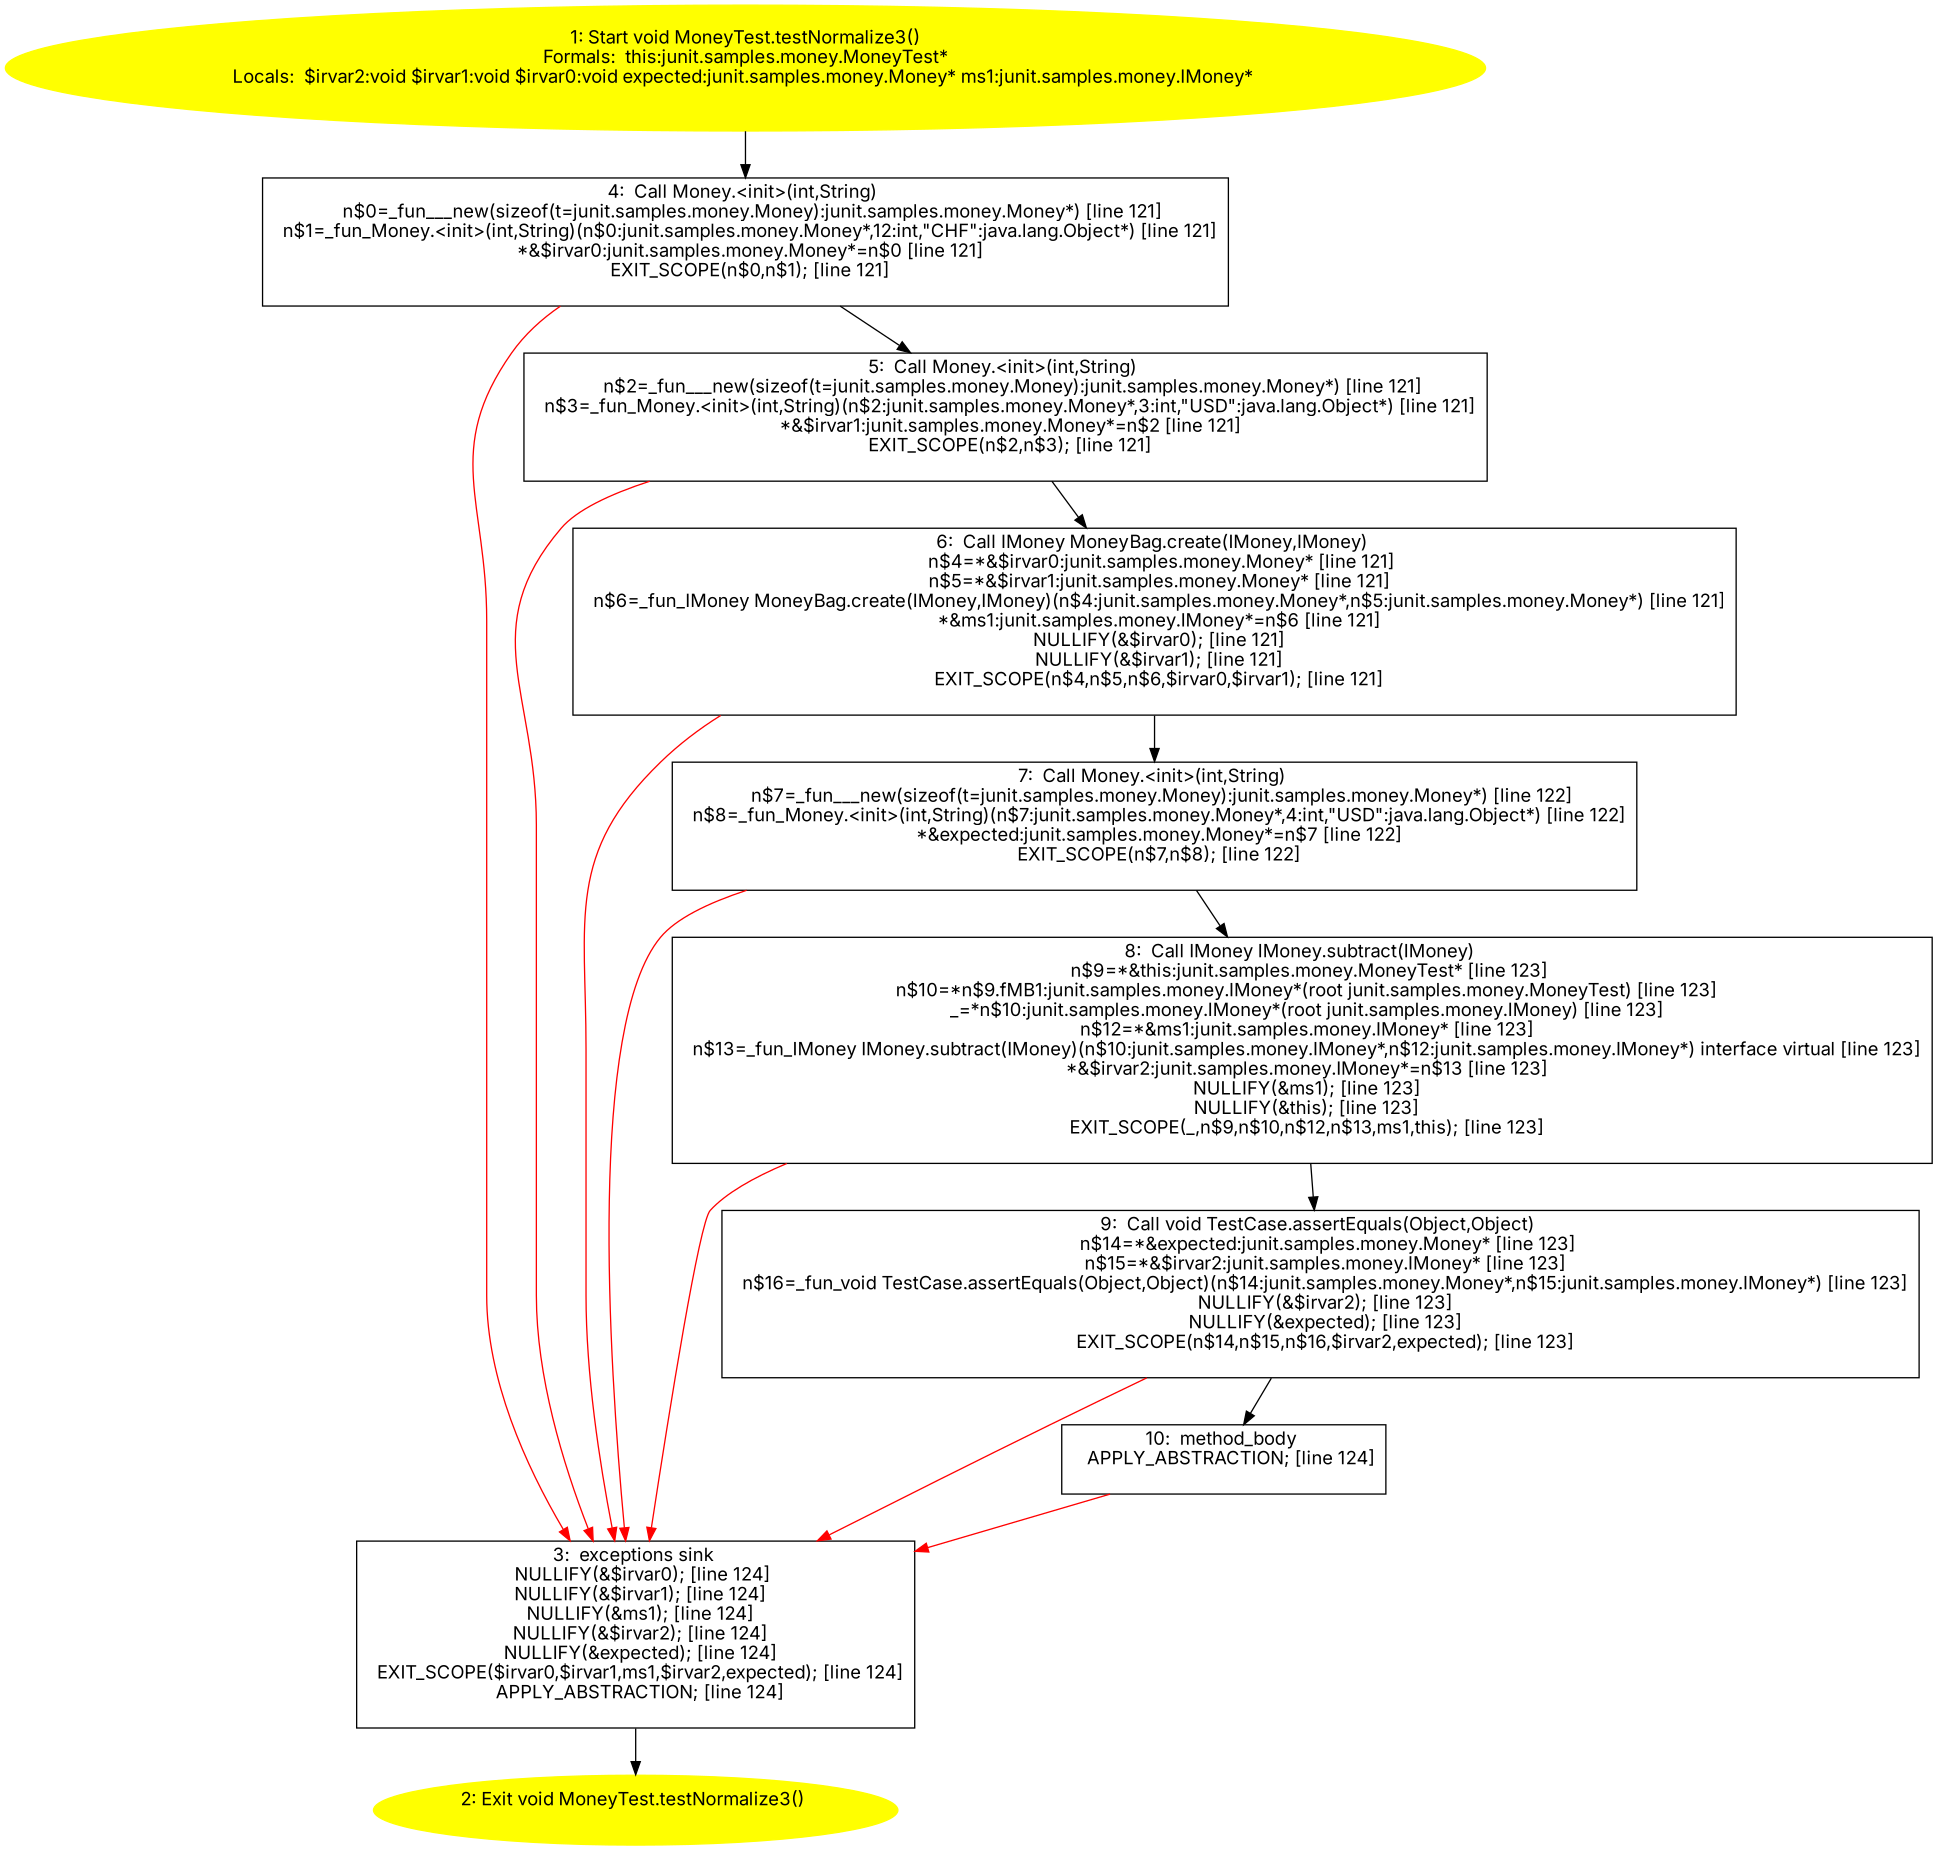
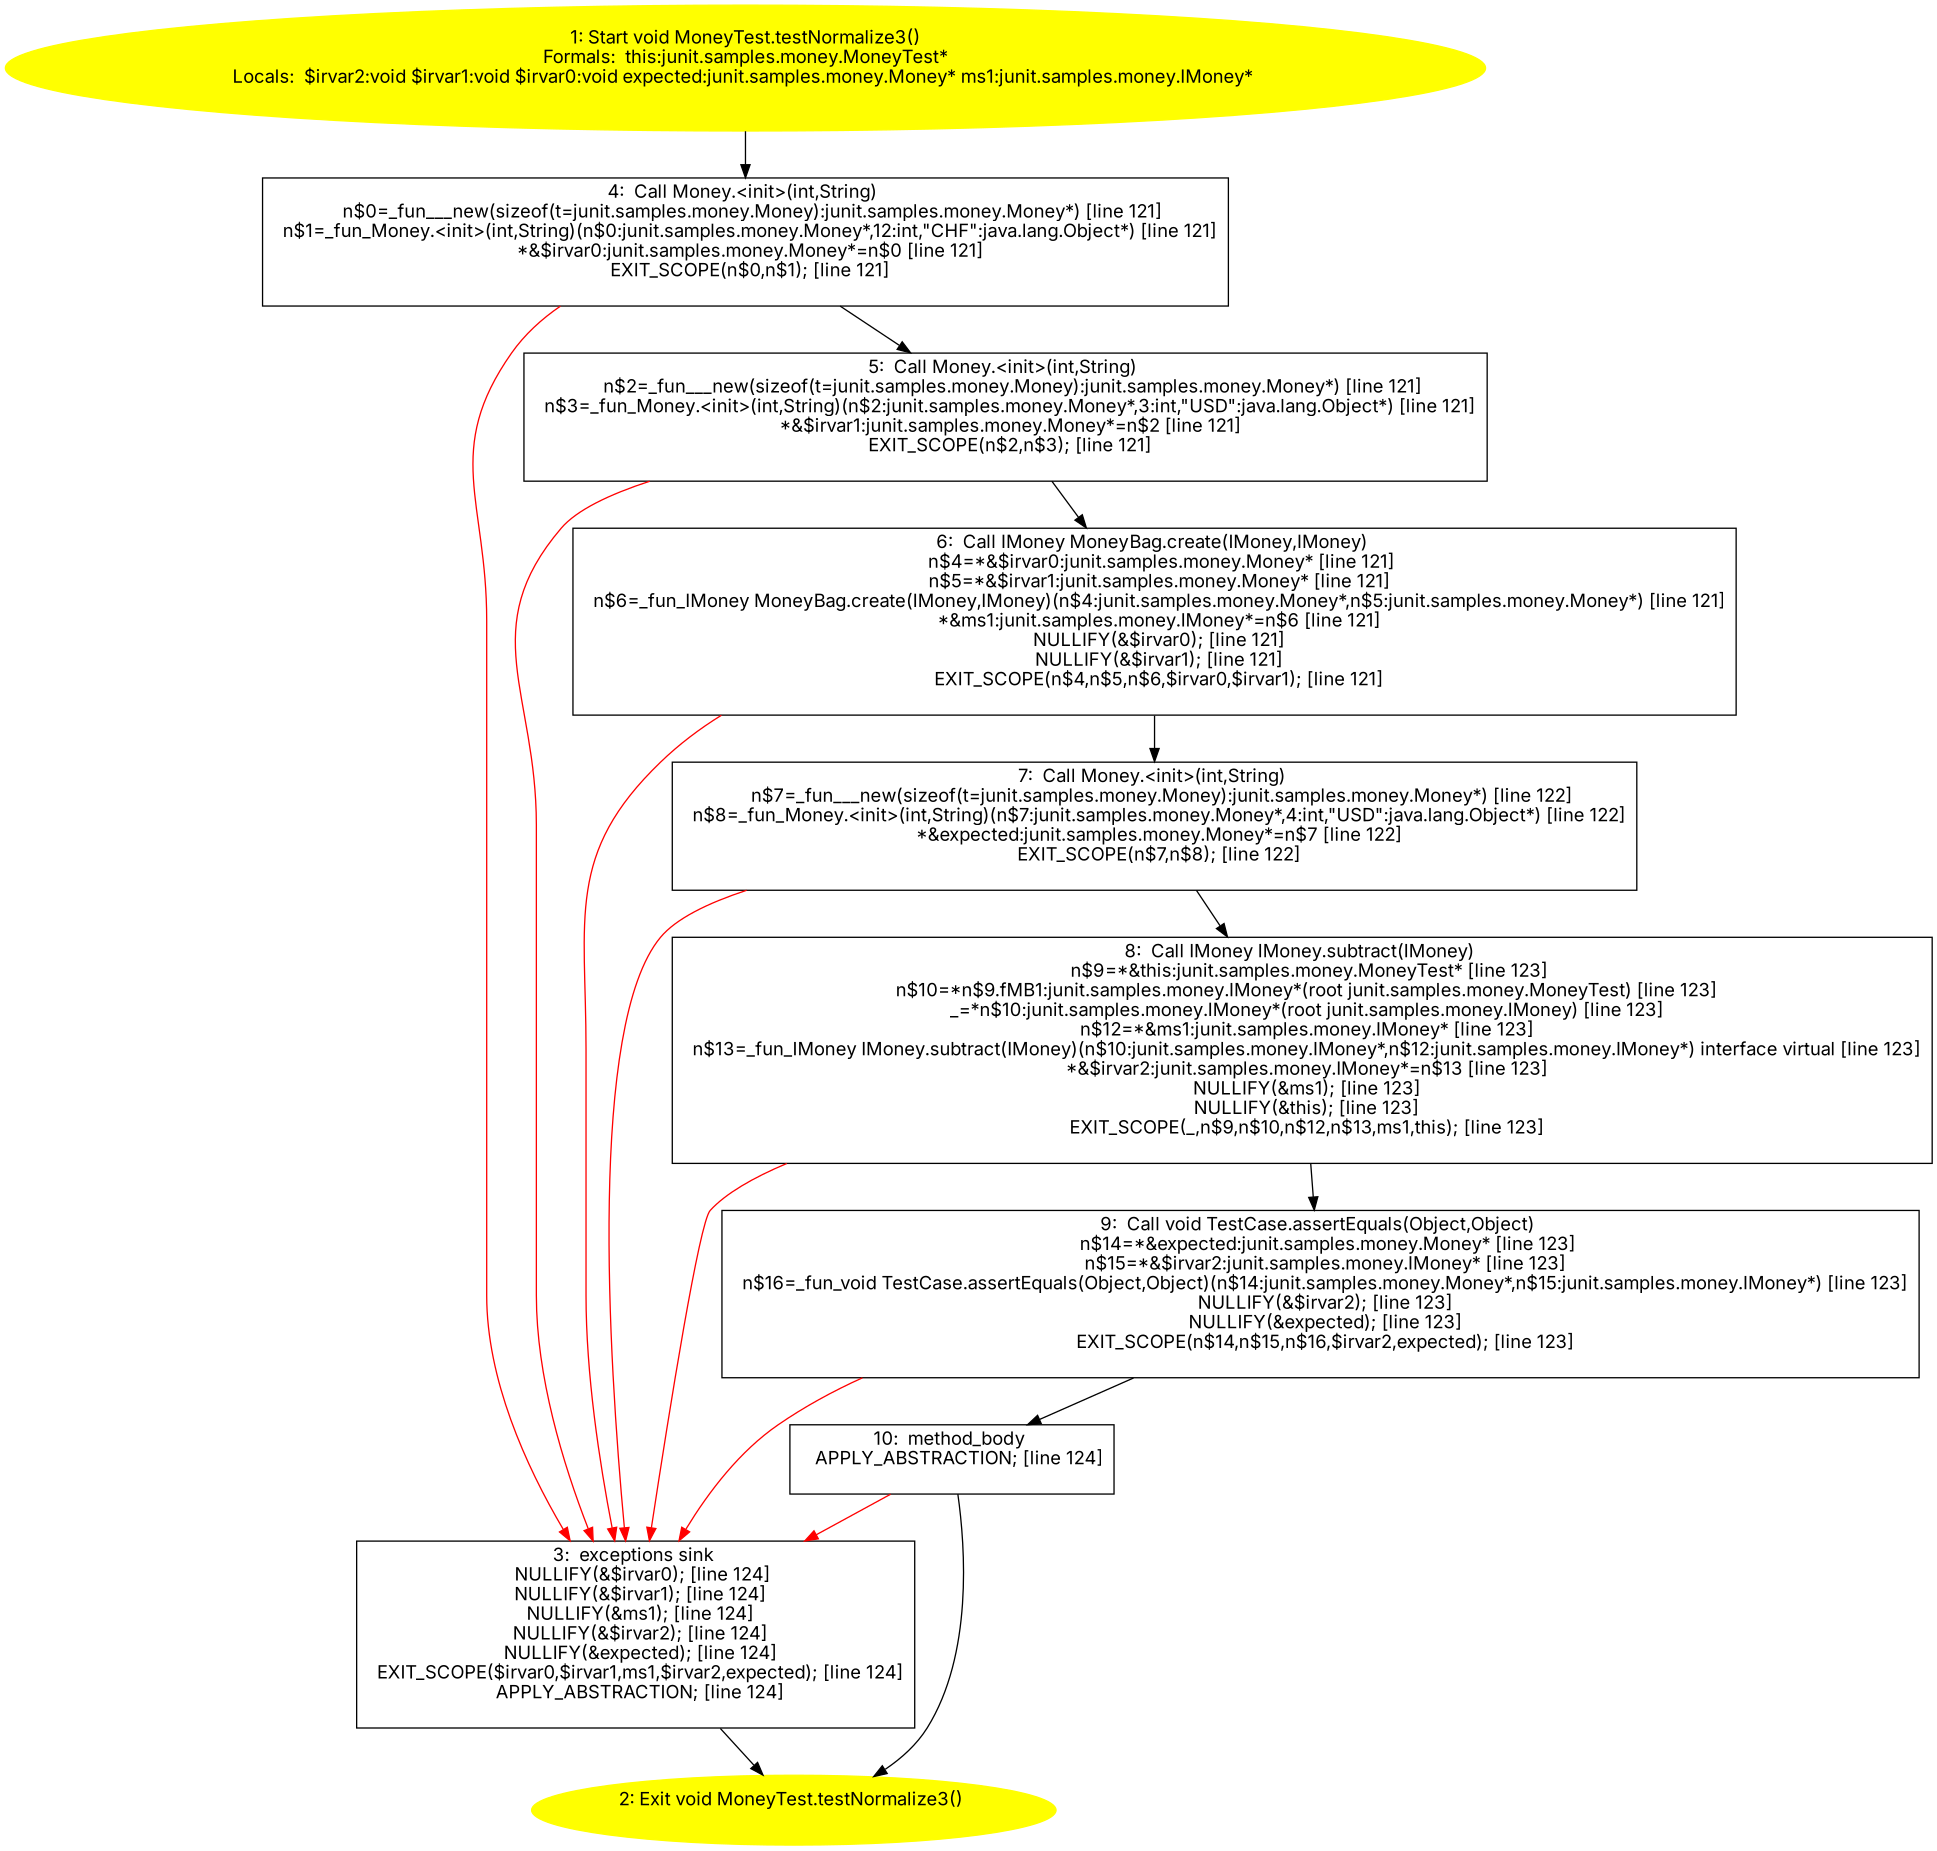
none -> (957, 1643)
